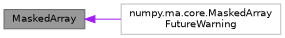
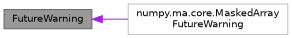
(44, 19) -> (48, 19)
